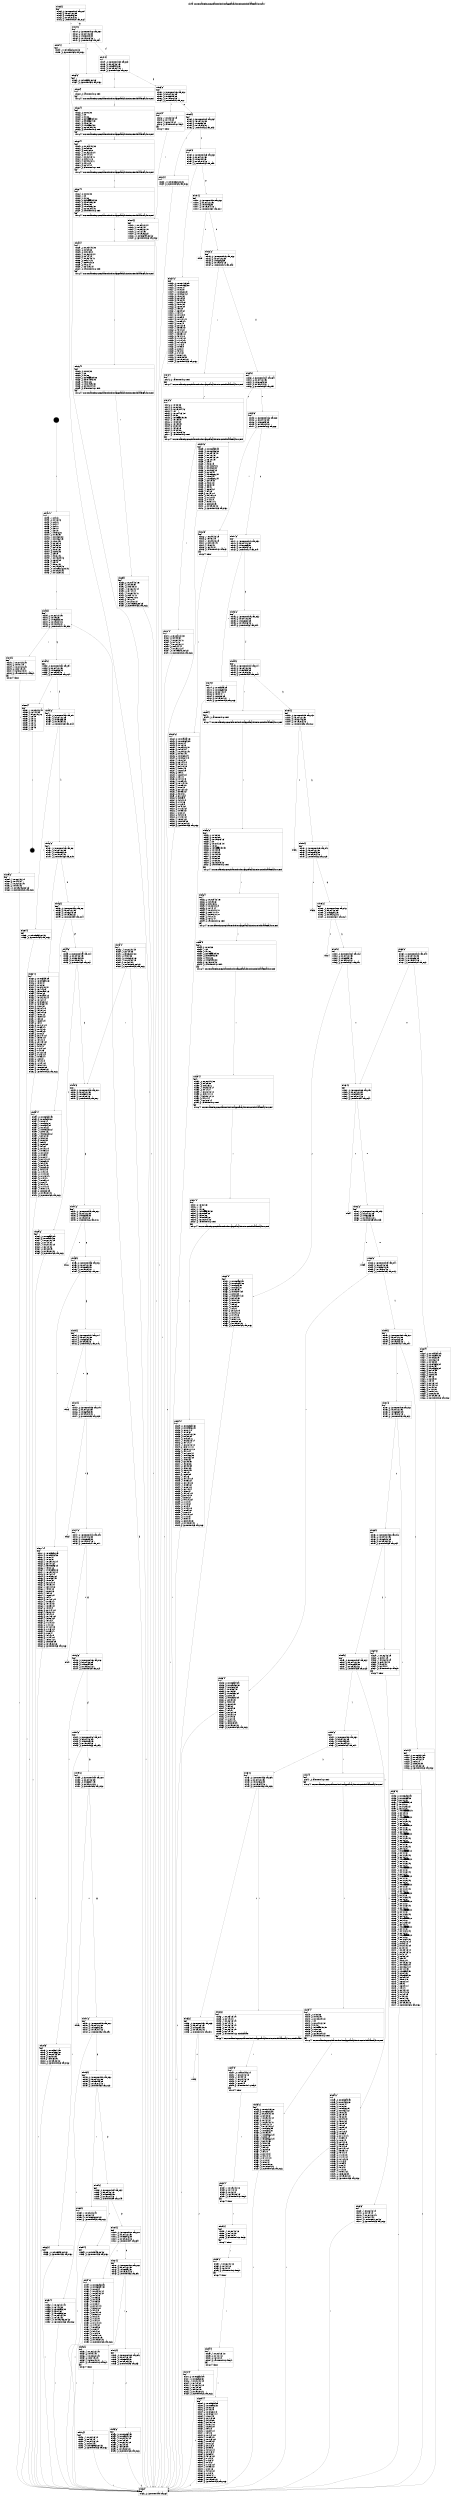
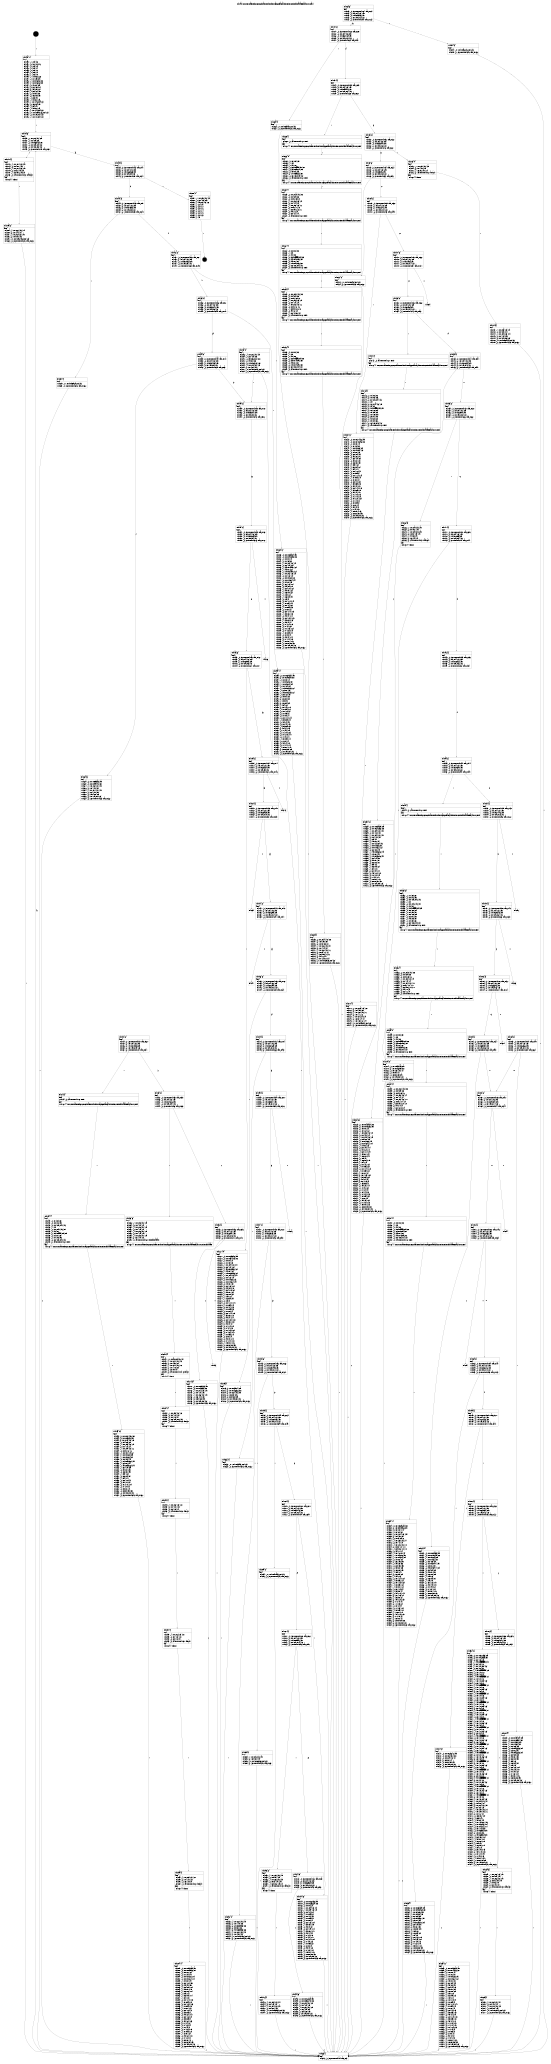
(353, 1662) -> none
